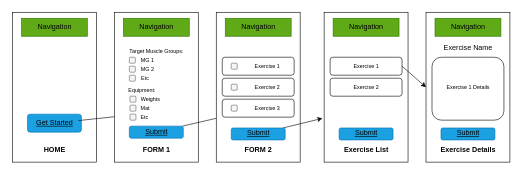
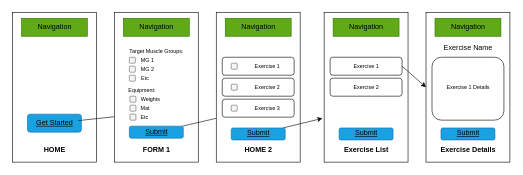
(259, 150) -> (259, 150)
